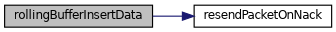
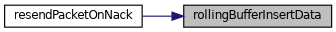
(167, 16) -> (157, 16)
